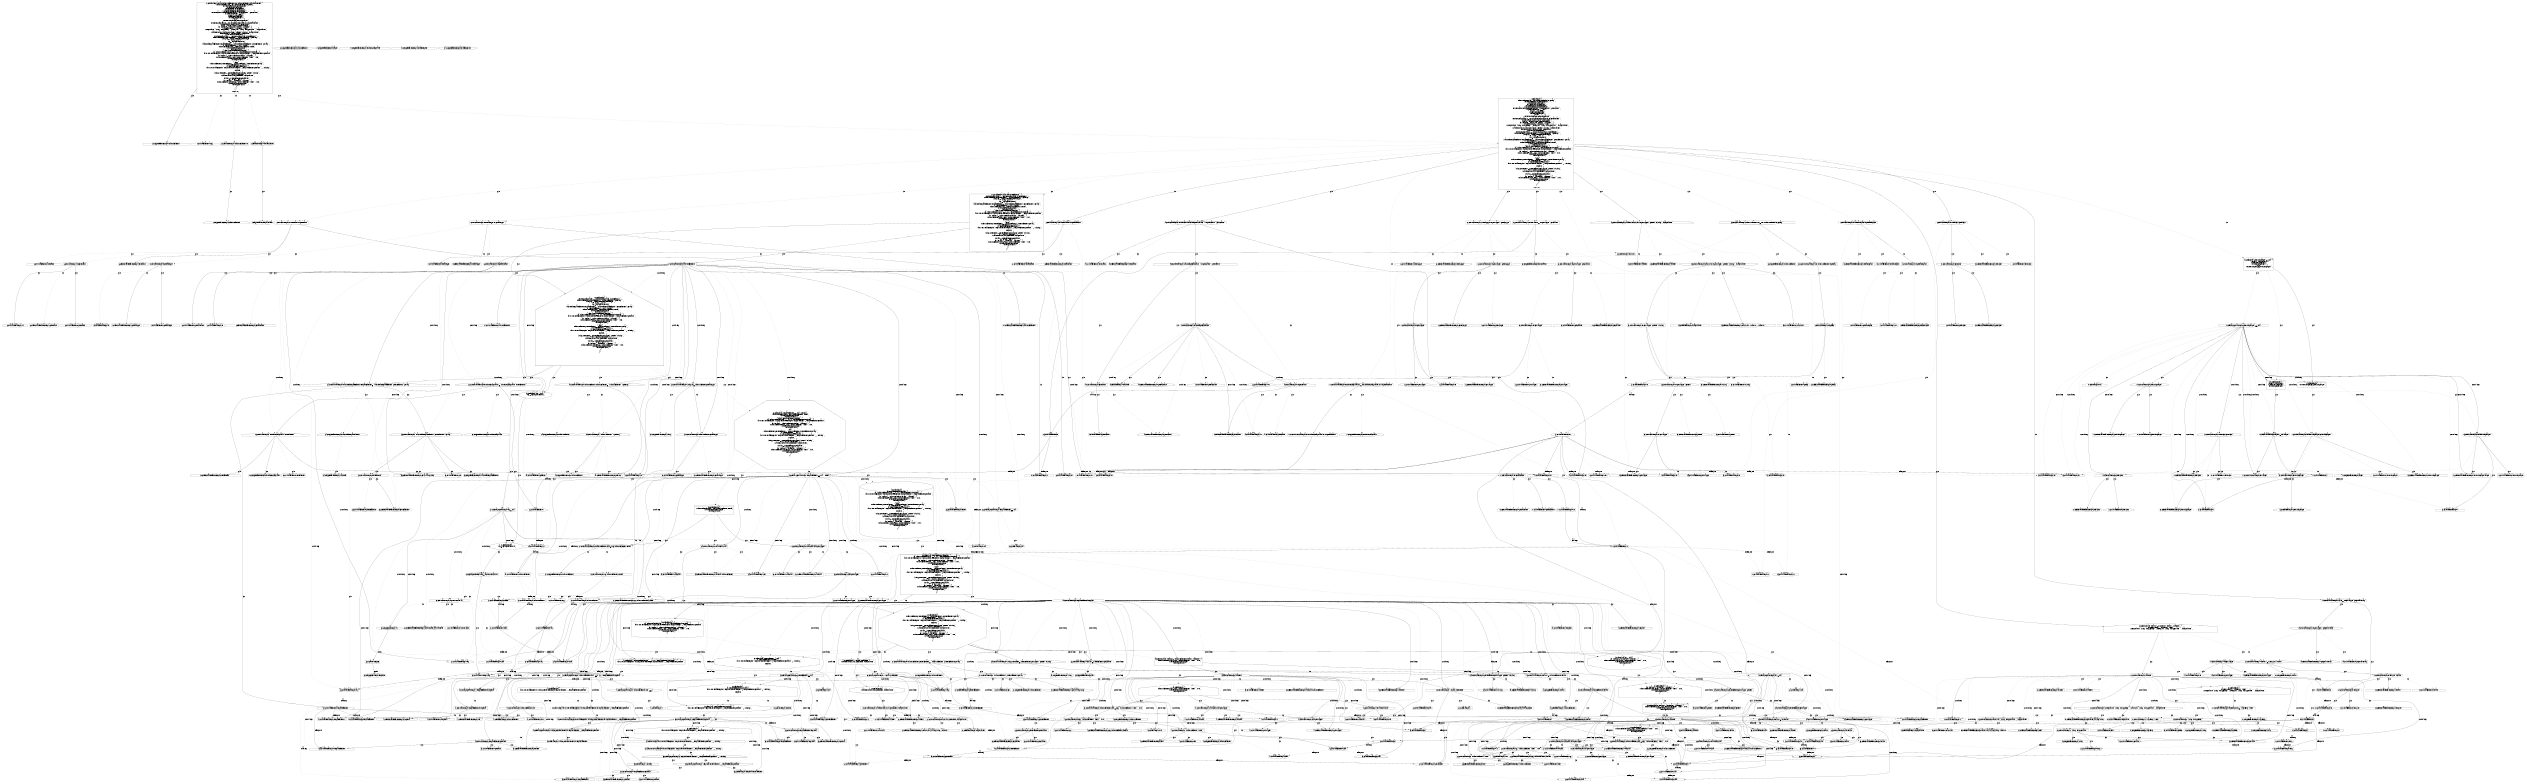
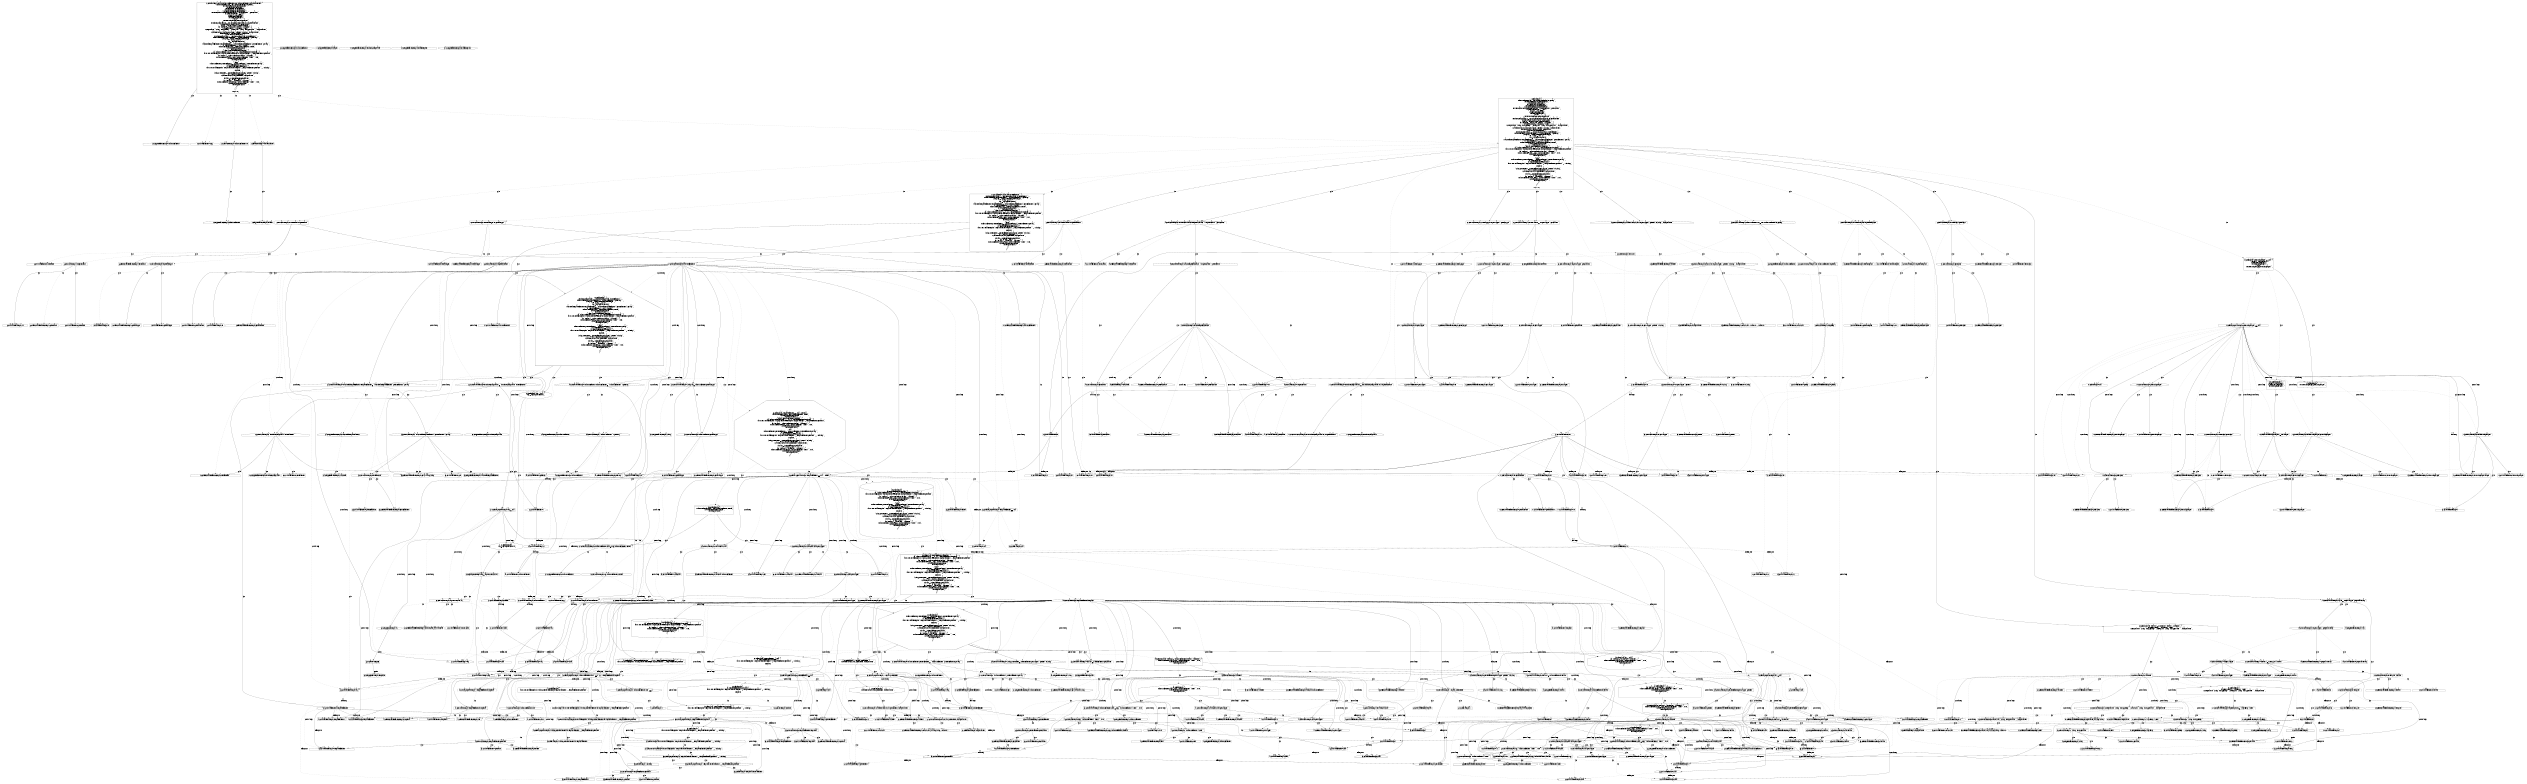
(1637, 264) -> none
(1074, 418) -> (278, 285)
(2454, 435) -> (2454, 435)
(1731, 475) -> none
(2292, 510) -> (2292, 510)
(731, 540) -> (990, 528)
(1607, 606) -> none
none -> (2355, 628)
none -> (488, 648)
(2320, 671) -> (2323, 671)
(1625, 679) -> (1625, 679)
(1068, 690) -> (1068, 690)
(948, 701) -> (948, 701)
(1086, 701) -> (1086, 701)
(1563, 708) -> none
(2316, 715) -> (2316, 715)
(1339, 717) -> (1007, 745)
(1704, 722) -> (1695, 723)
(1034, 724) -> (1031, 725)
(2242, 729) -> (2160, 702)
(2293, 738) -> (2293, 738)
(1734, 739) -> (1720, 746)
(304, 749) -> (304, 749)
